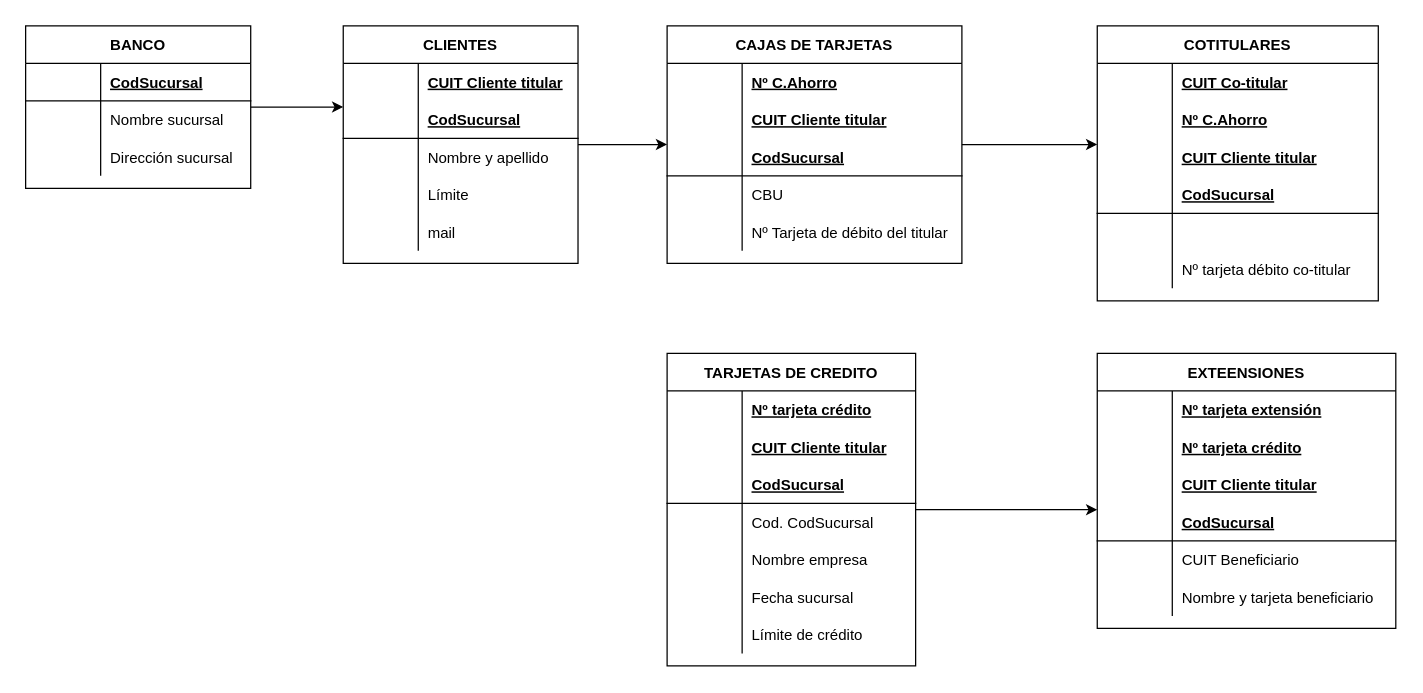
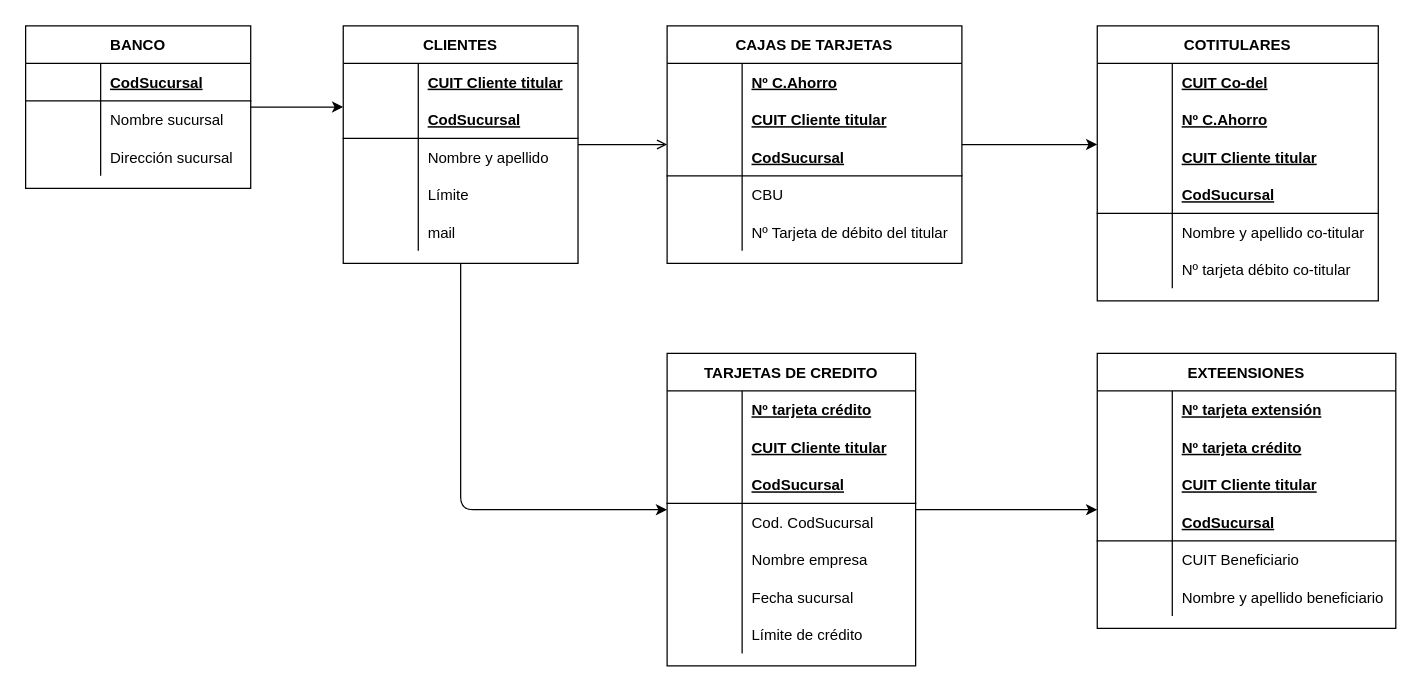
(1238, 83) -> (1224, 83)
(657, 144) -> (659, 144)
none -> (1275, 232)
none -> (461, 481)
(1291, 598) -> (1290, 598)
